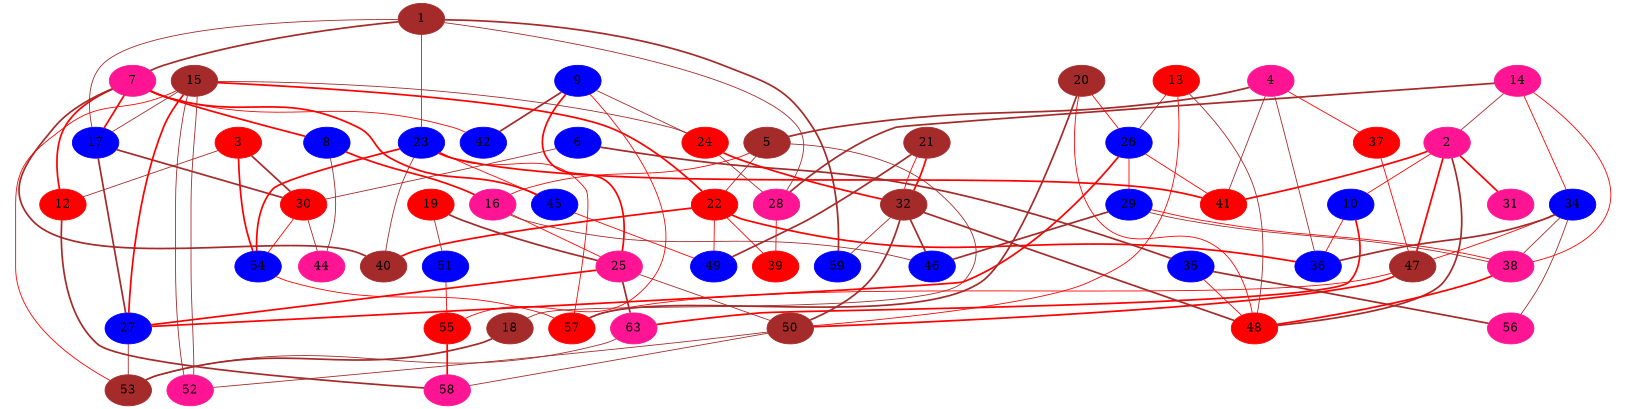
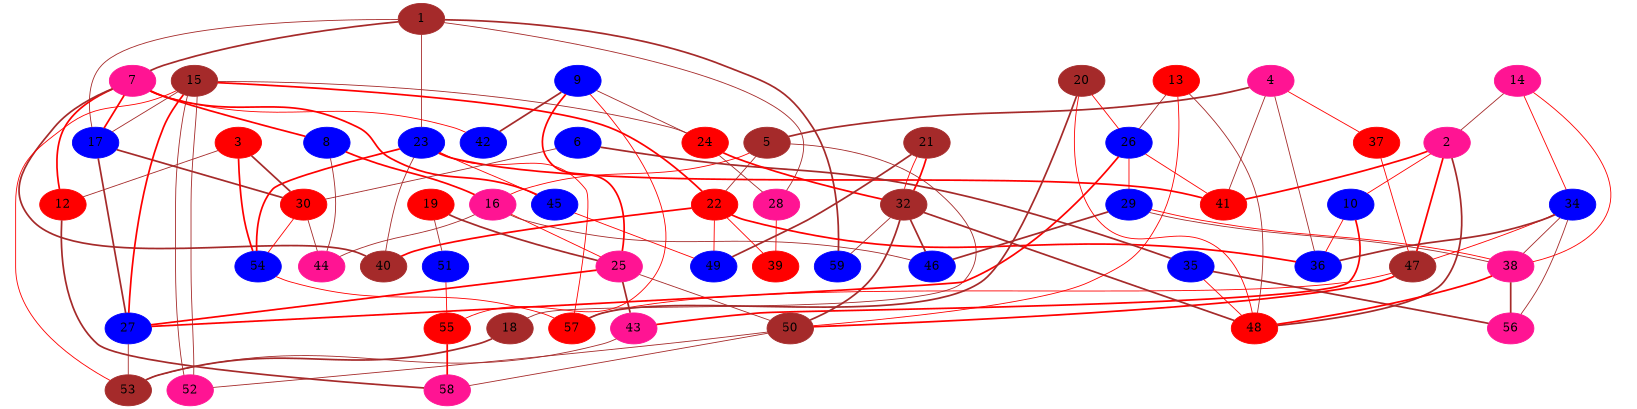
(1187, 105) -> none
(1511, 205) -> none
none -> (407, 236)
none -> (1511, 298)
(634, 328) -> (634, 328)
